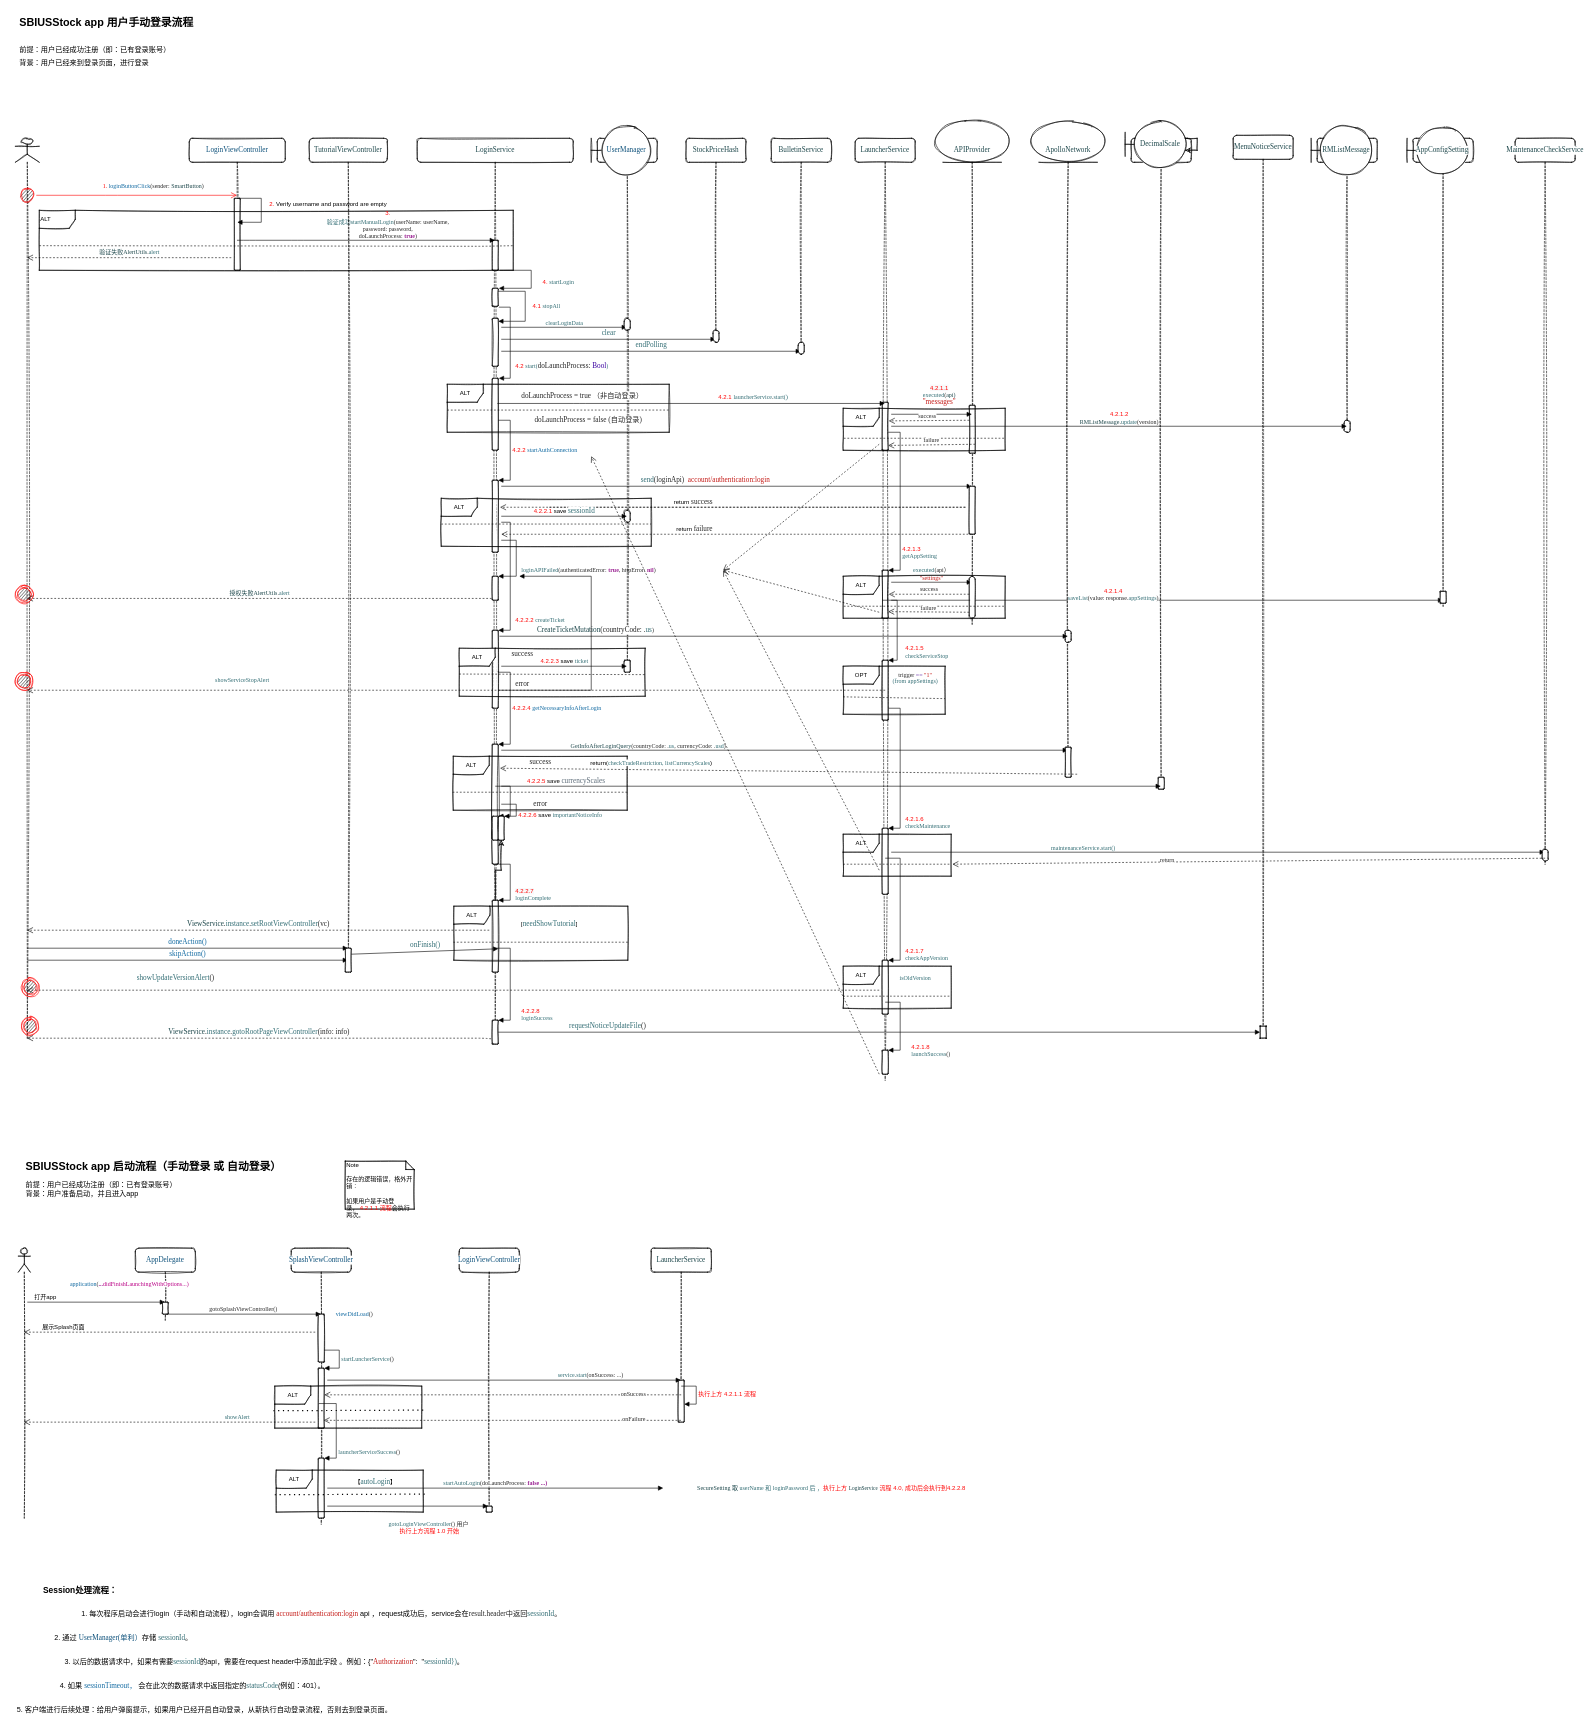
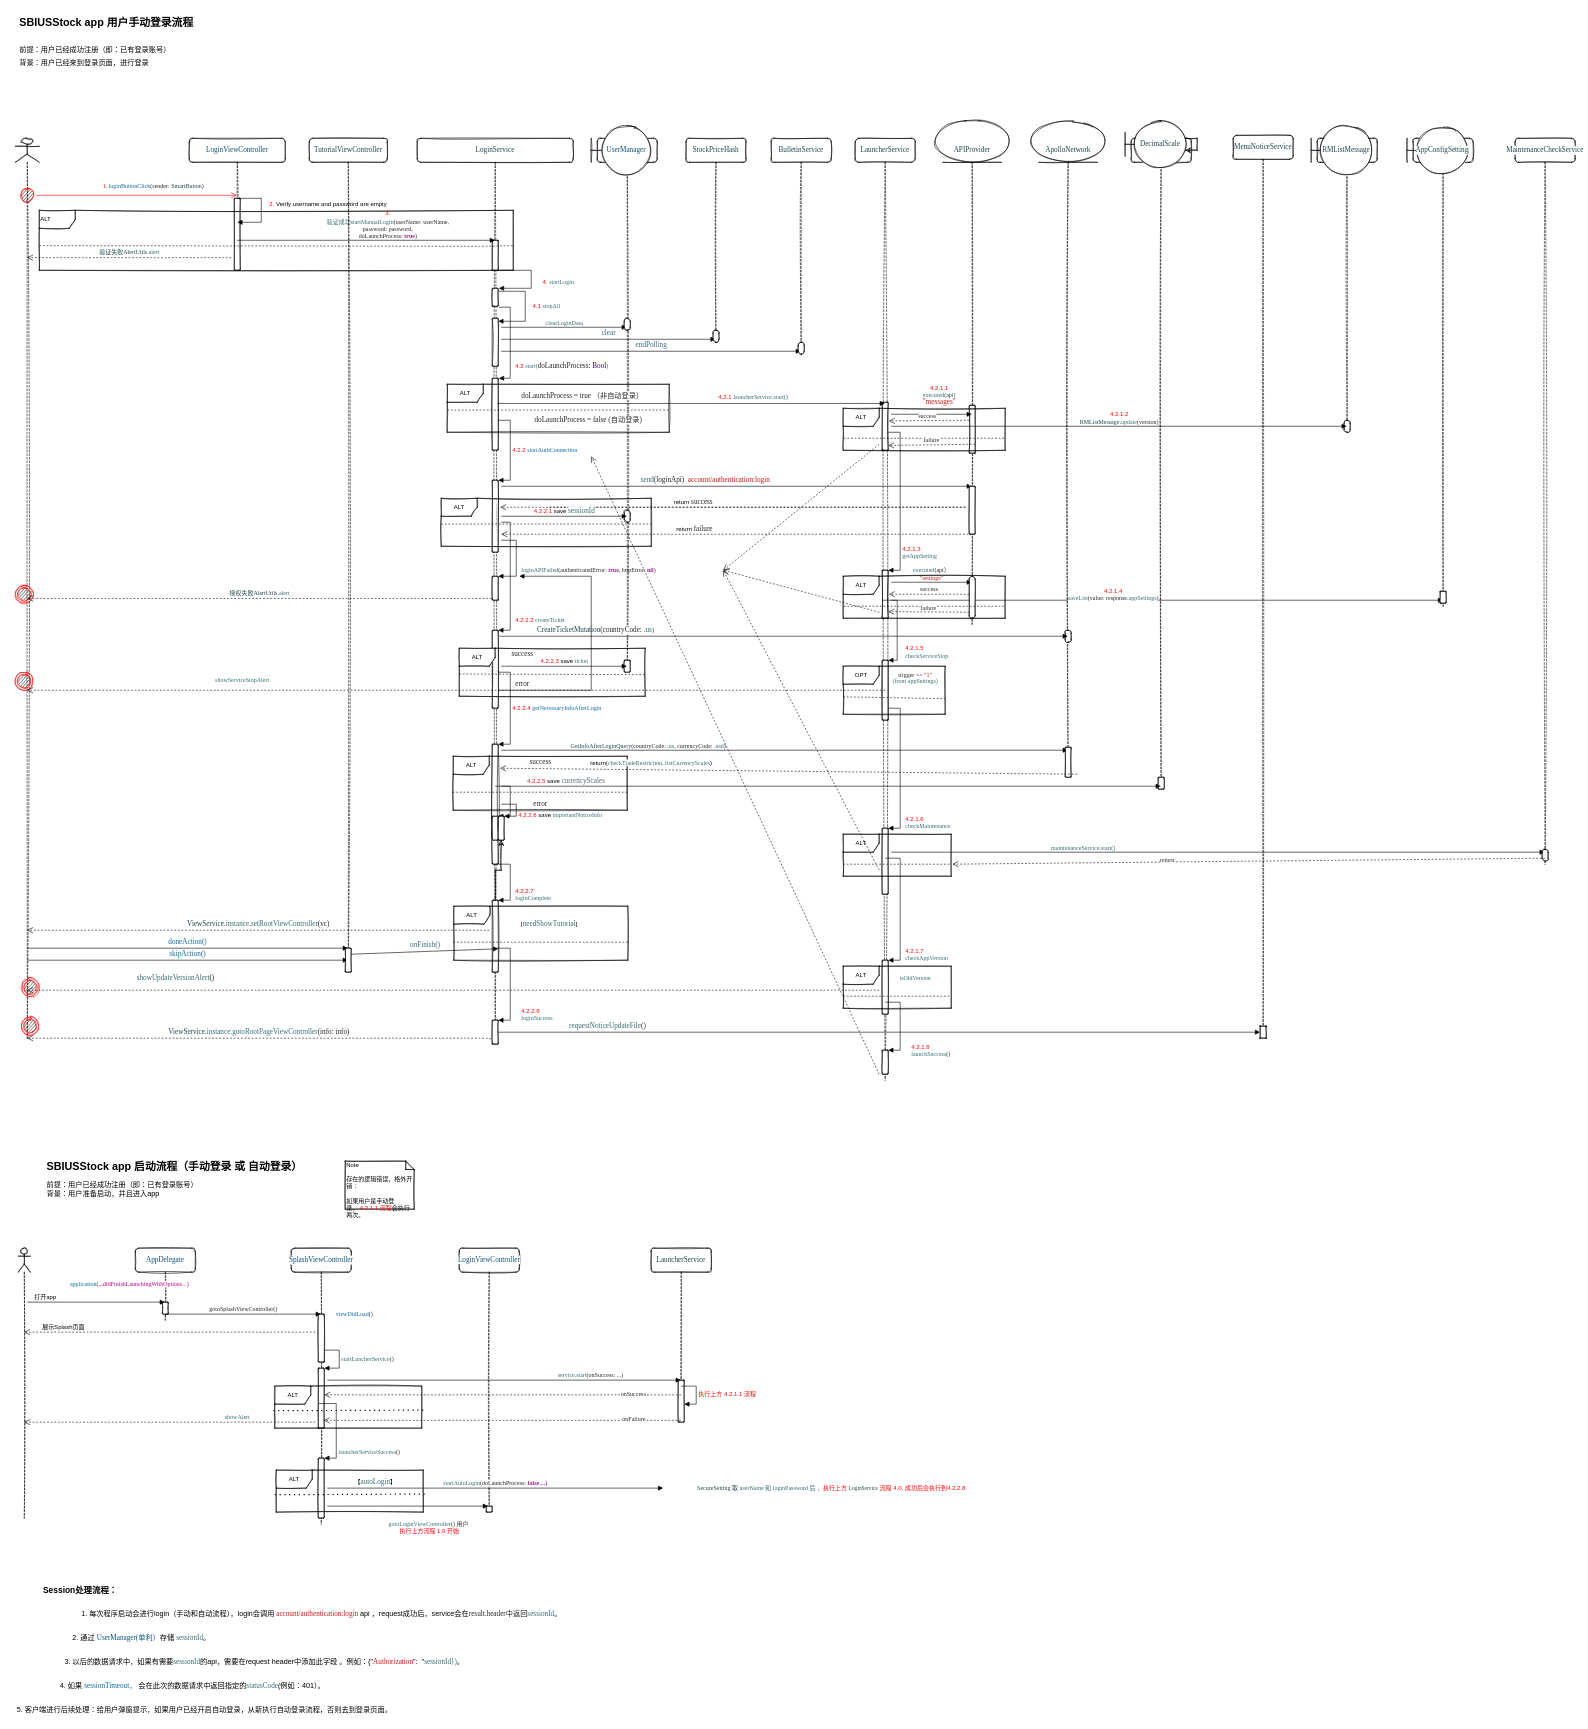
(153, 1179) -> (174, 1179)
(123, 1638) -> (141, 1638)
